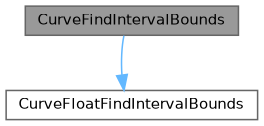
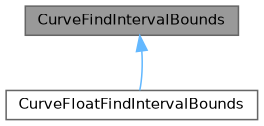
(122, 55) -> (142, 71)
